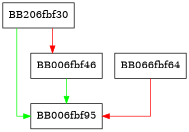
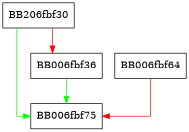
(66, 66) -> (66, 66)
(150, 66) -> (150, 66)
(66, 116) -> (66, 116)
